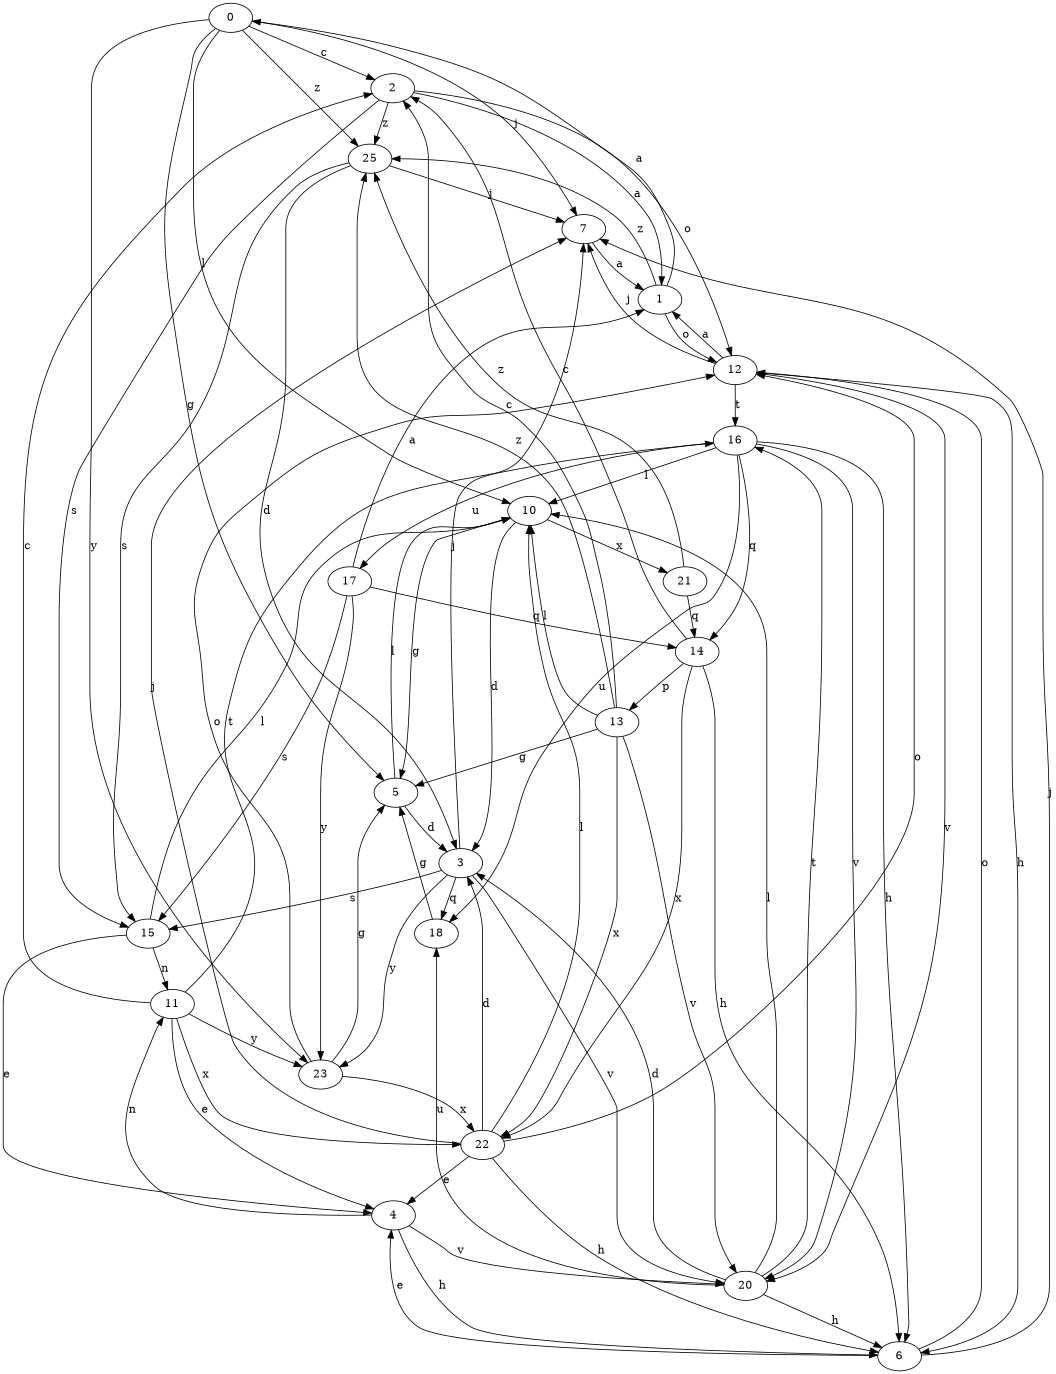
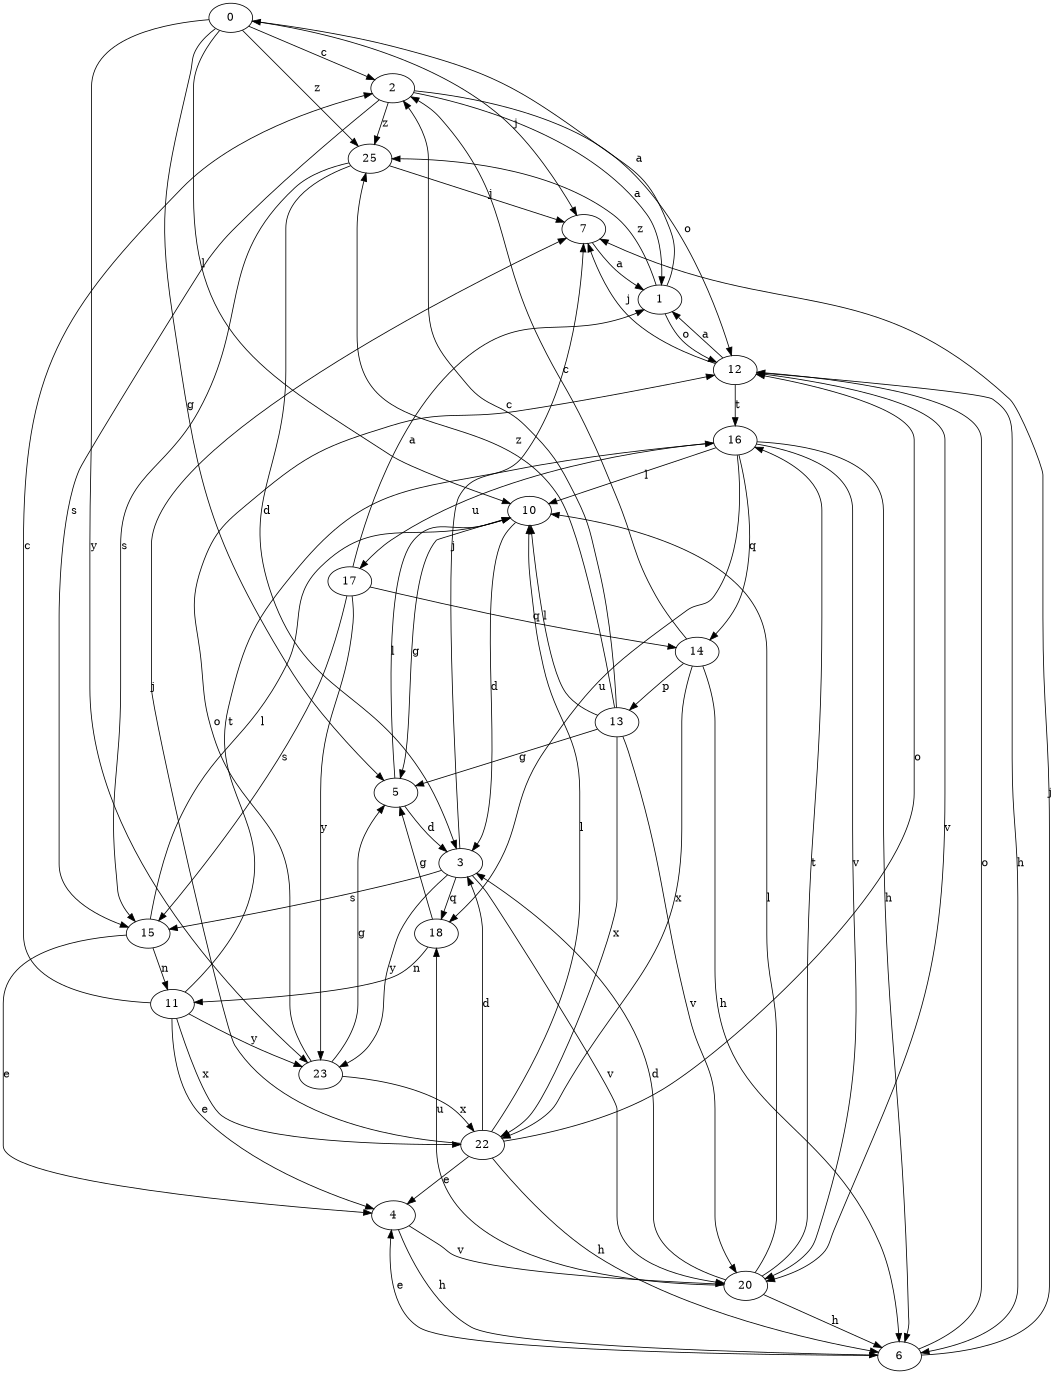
(685, 581) -> none
(184, 1200) -> (328, 991)
